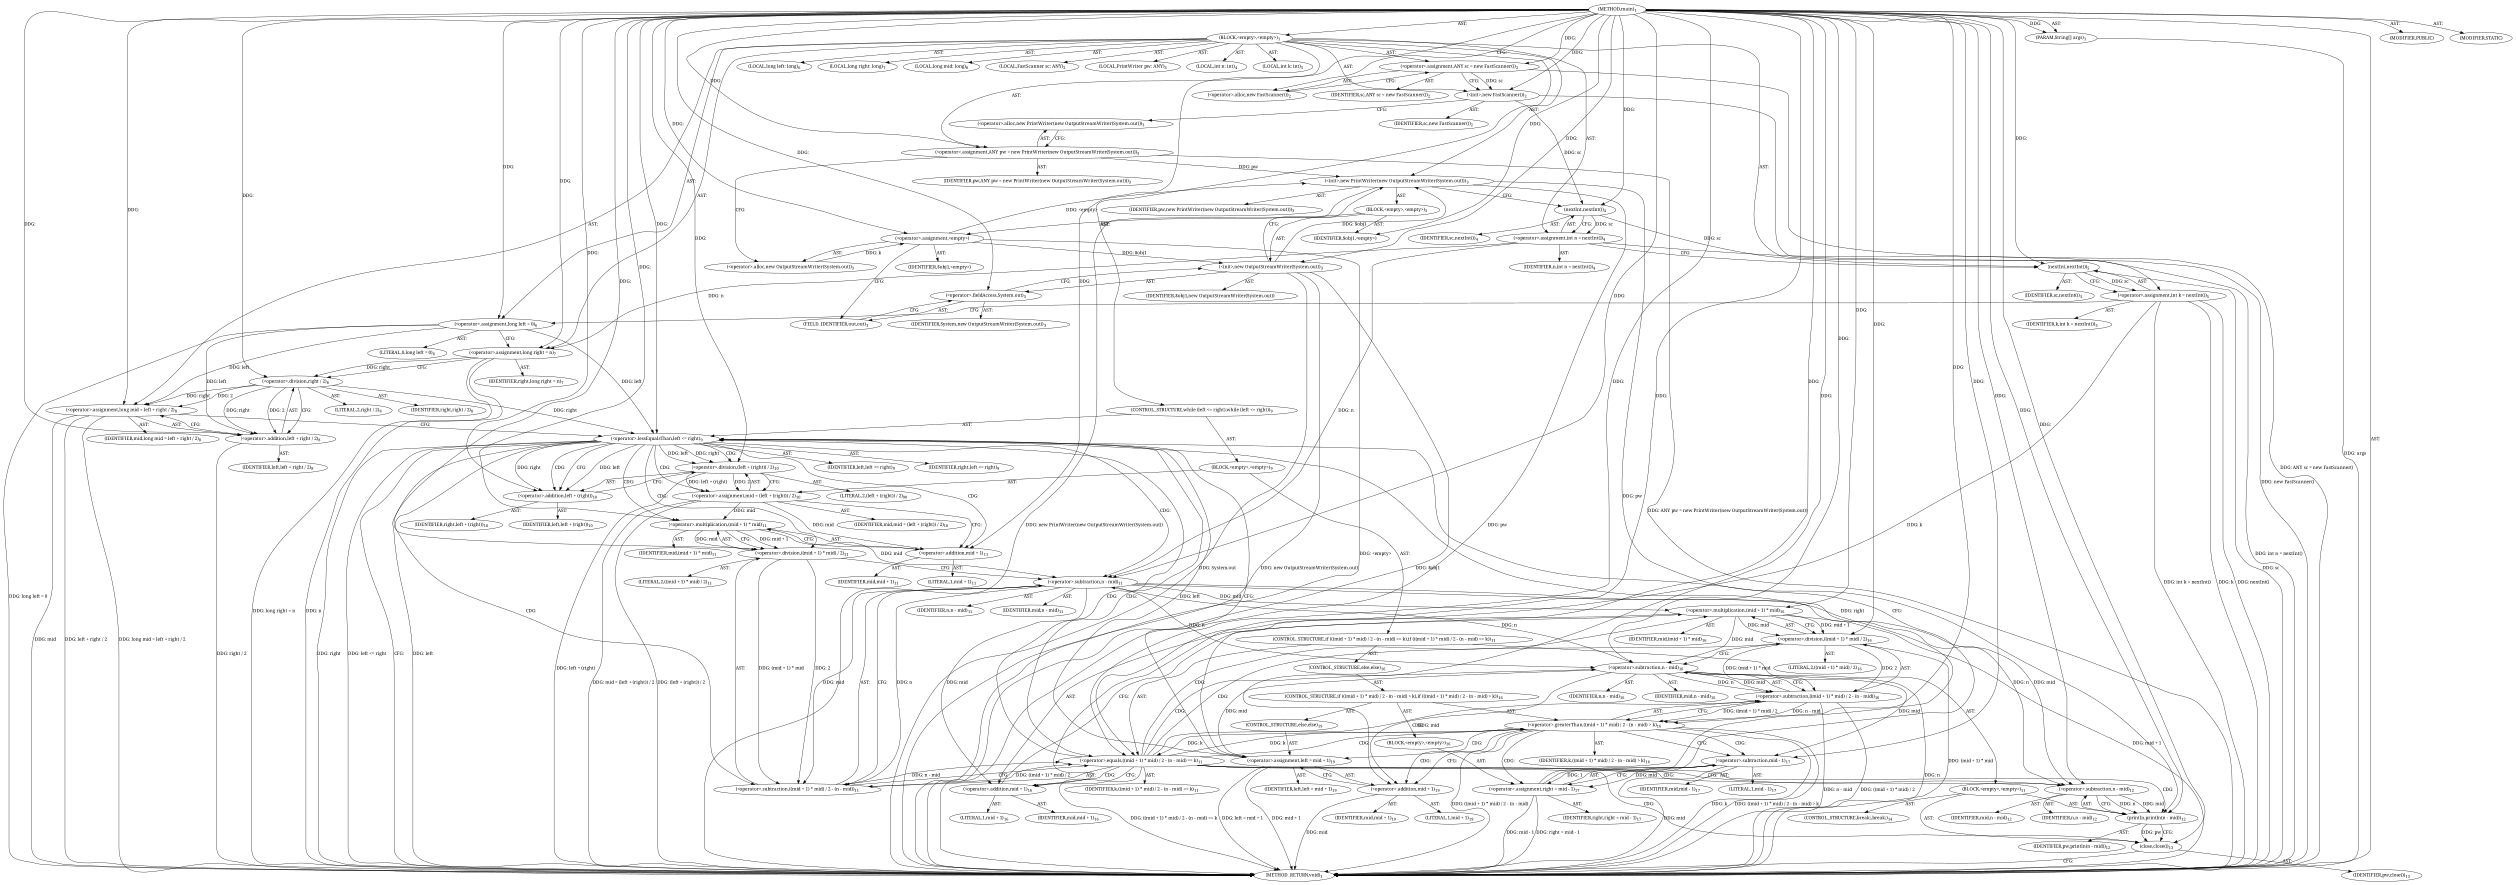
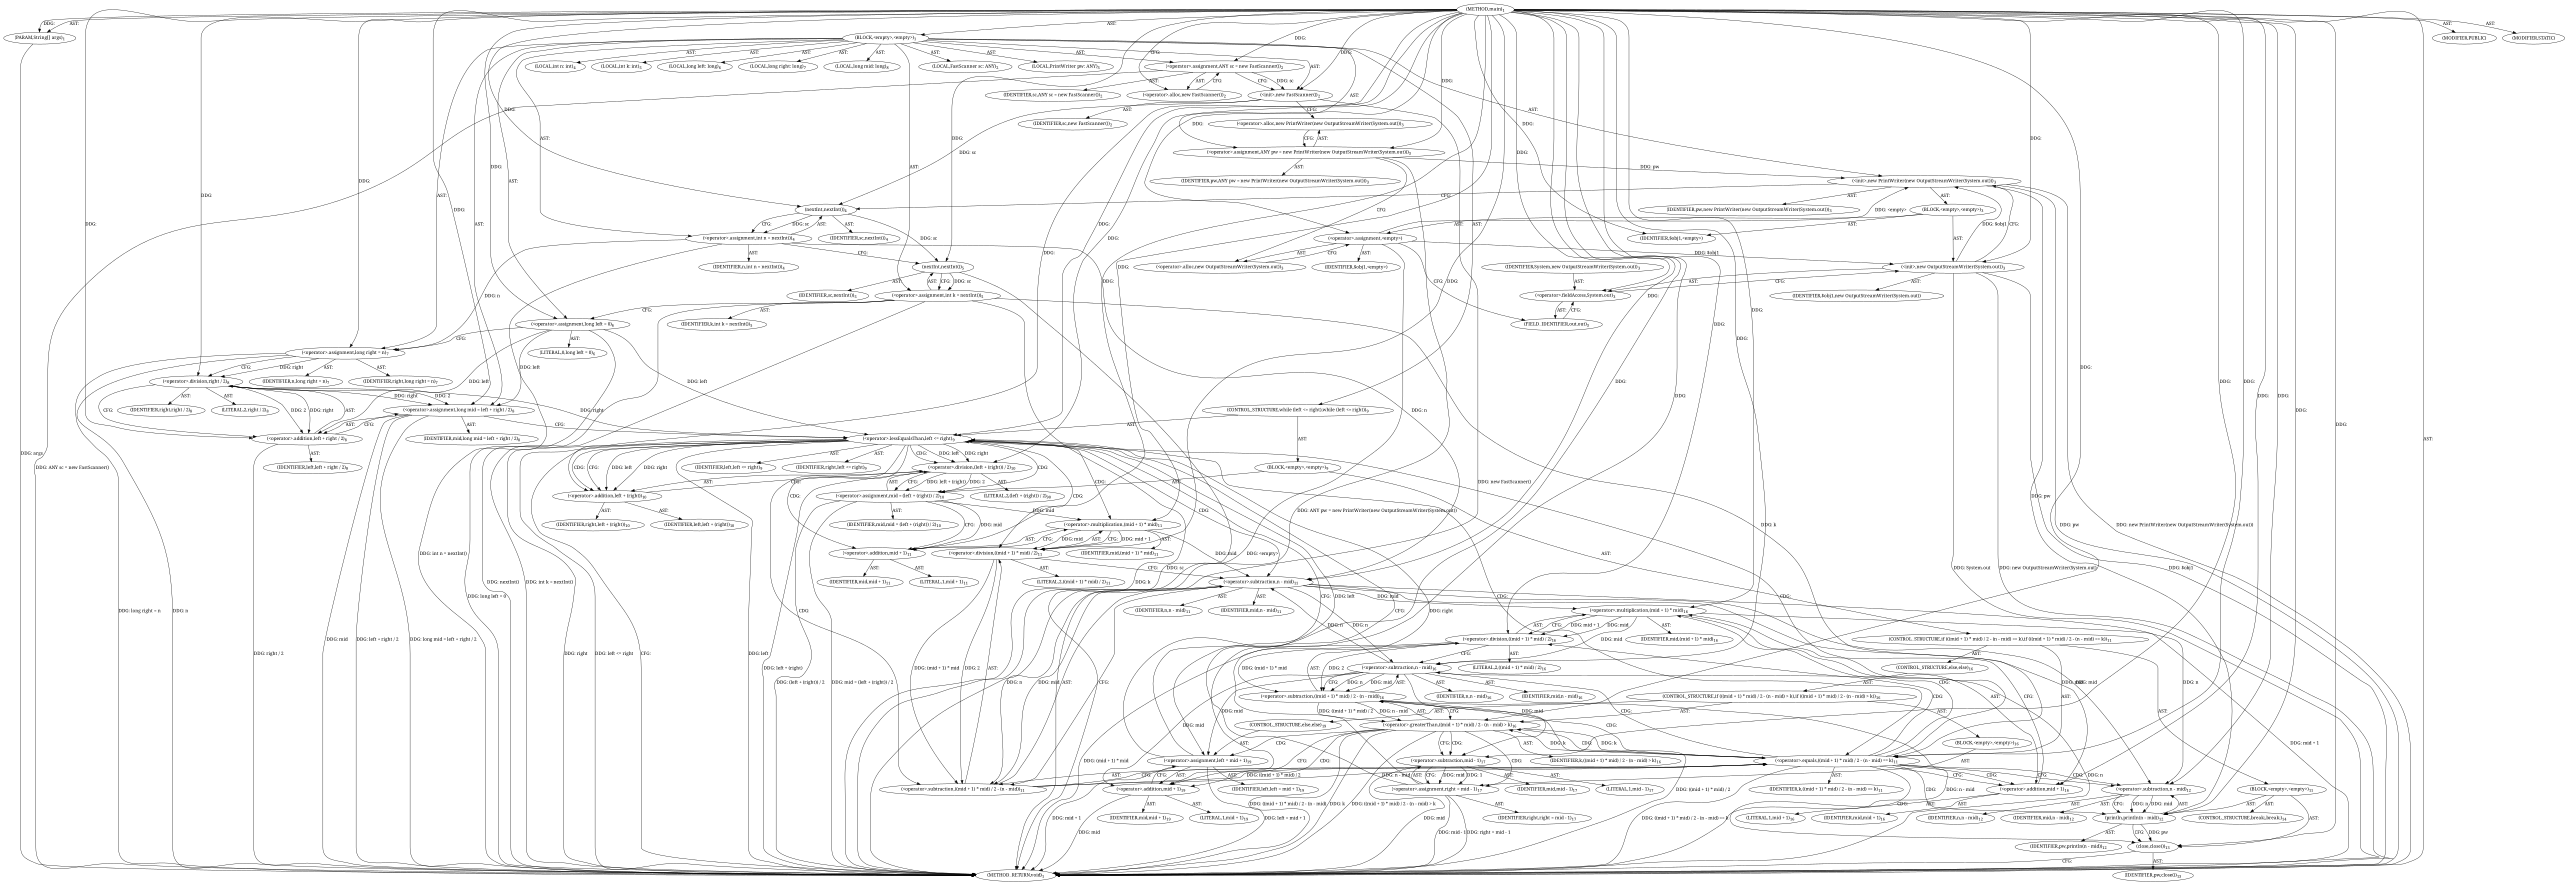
(874, 253) -> (1333, 253)
(983, 310) -> (1574, 280)
none -> (296, 382)
